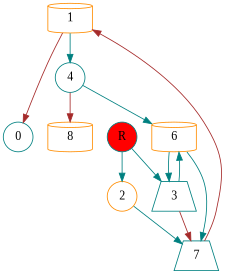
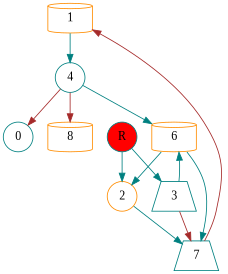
(43, 73) -> (47, 104)
(169, 163) -> (152, 163)
